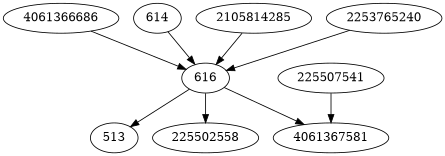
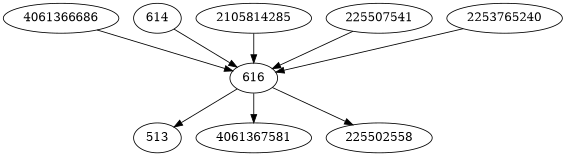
(331, 104) -> (316, 48)
